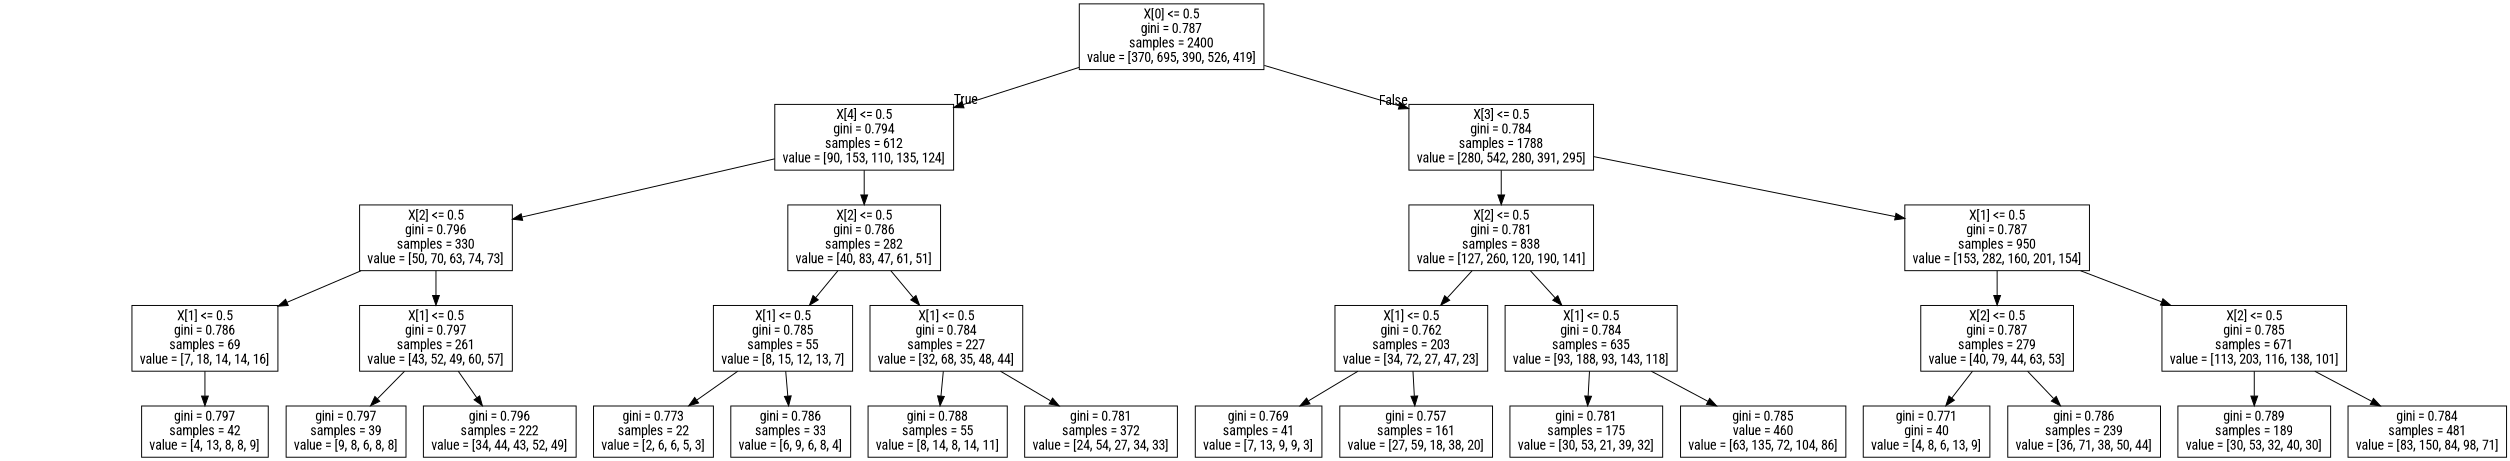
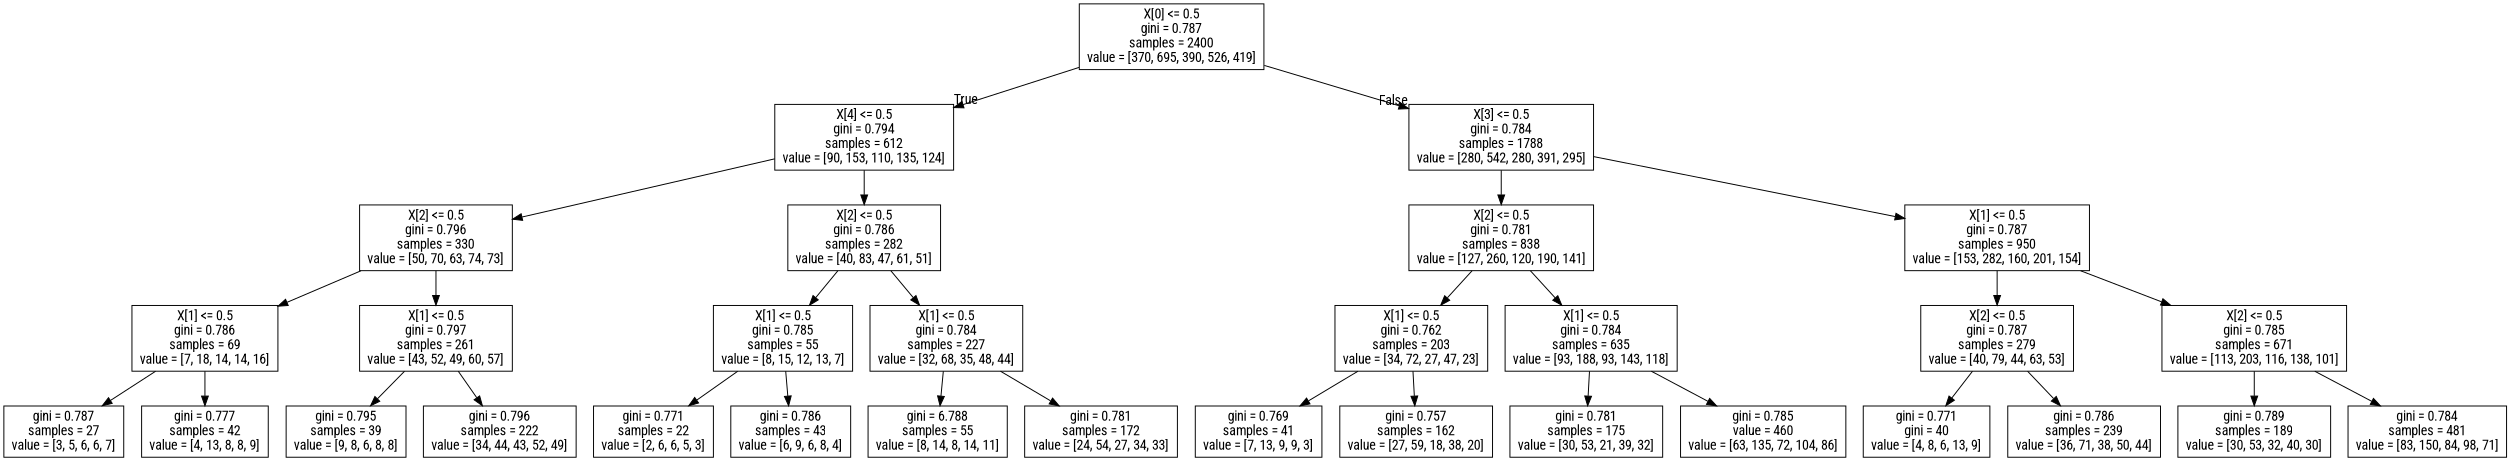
none -> (64, 432)
(205, 432) -> (205, 432)
(346, 432) -> (346, 432)
(653, 432) -> (653, 432)
(791, 432) -> (791, 432)
(938, 432) -> (938, 432)
(1101, 432) -> (1101, 432)
(1416, 432) -> (1416, 432)
